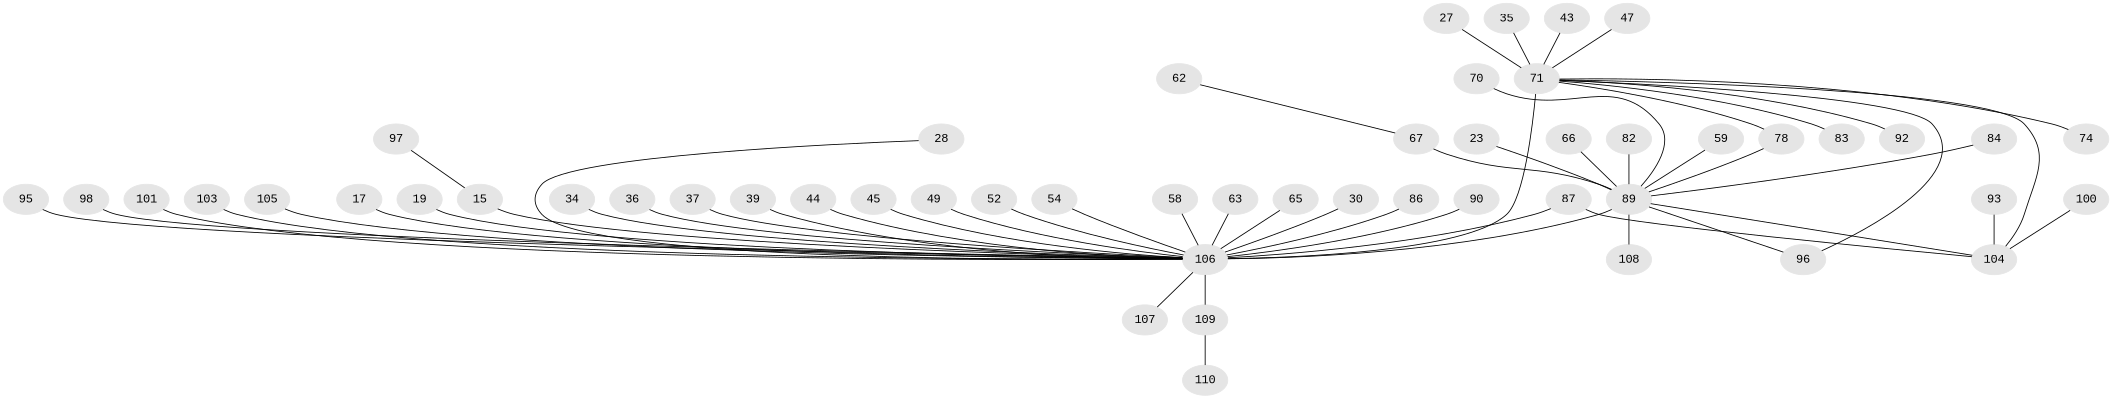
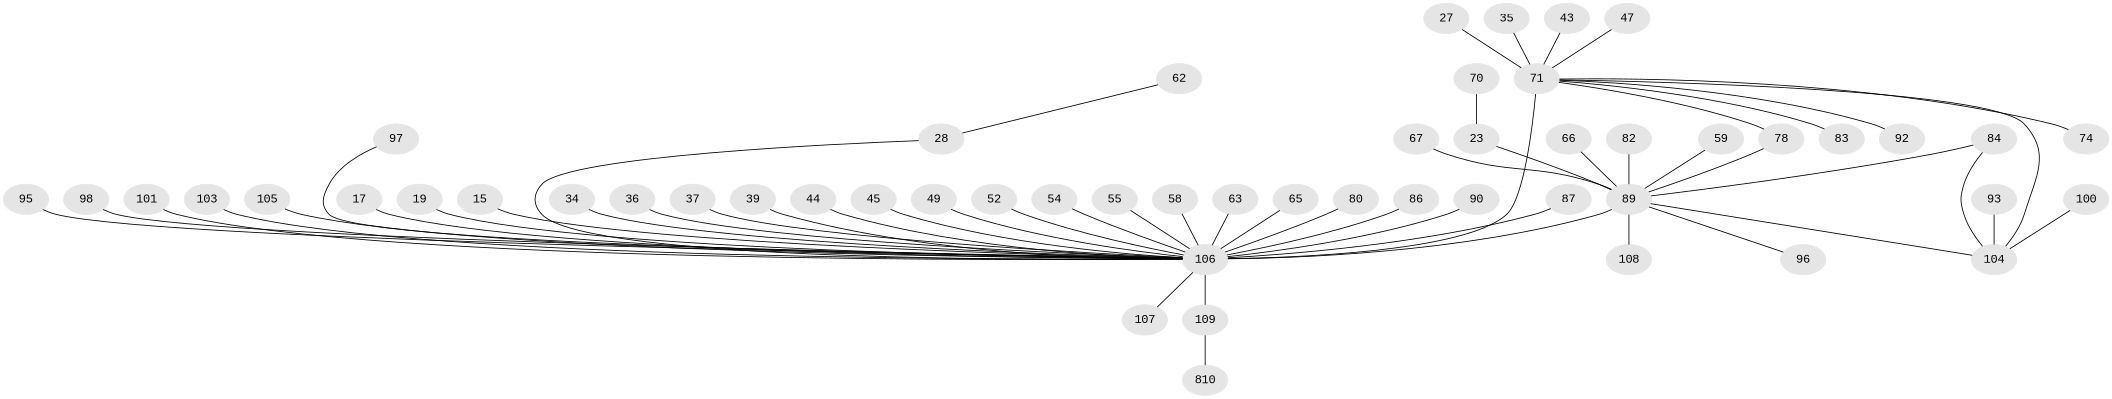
(1615, 98) -> (1477, 109)
(1843, 101) -> none
(1298, 109) -> (1060, 109)
(438, 169) -> (708, 247)
none -> (1115, 199)
(1356, 199) -> (1356, 199)
(1778, 238) -> (1961, 199)
(1205, 380) -> (1205, 380)
